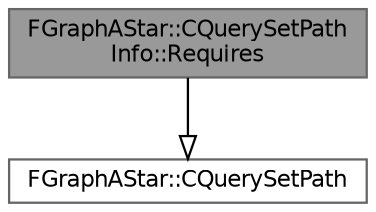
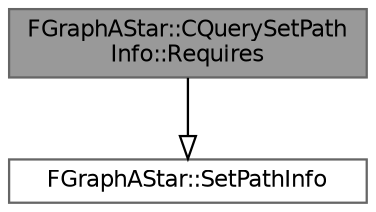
(188, 181) -> (188, 181)
